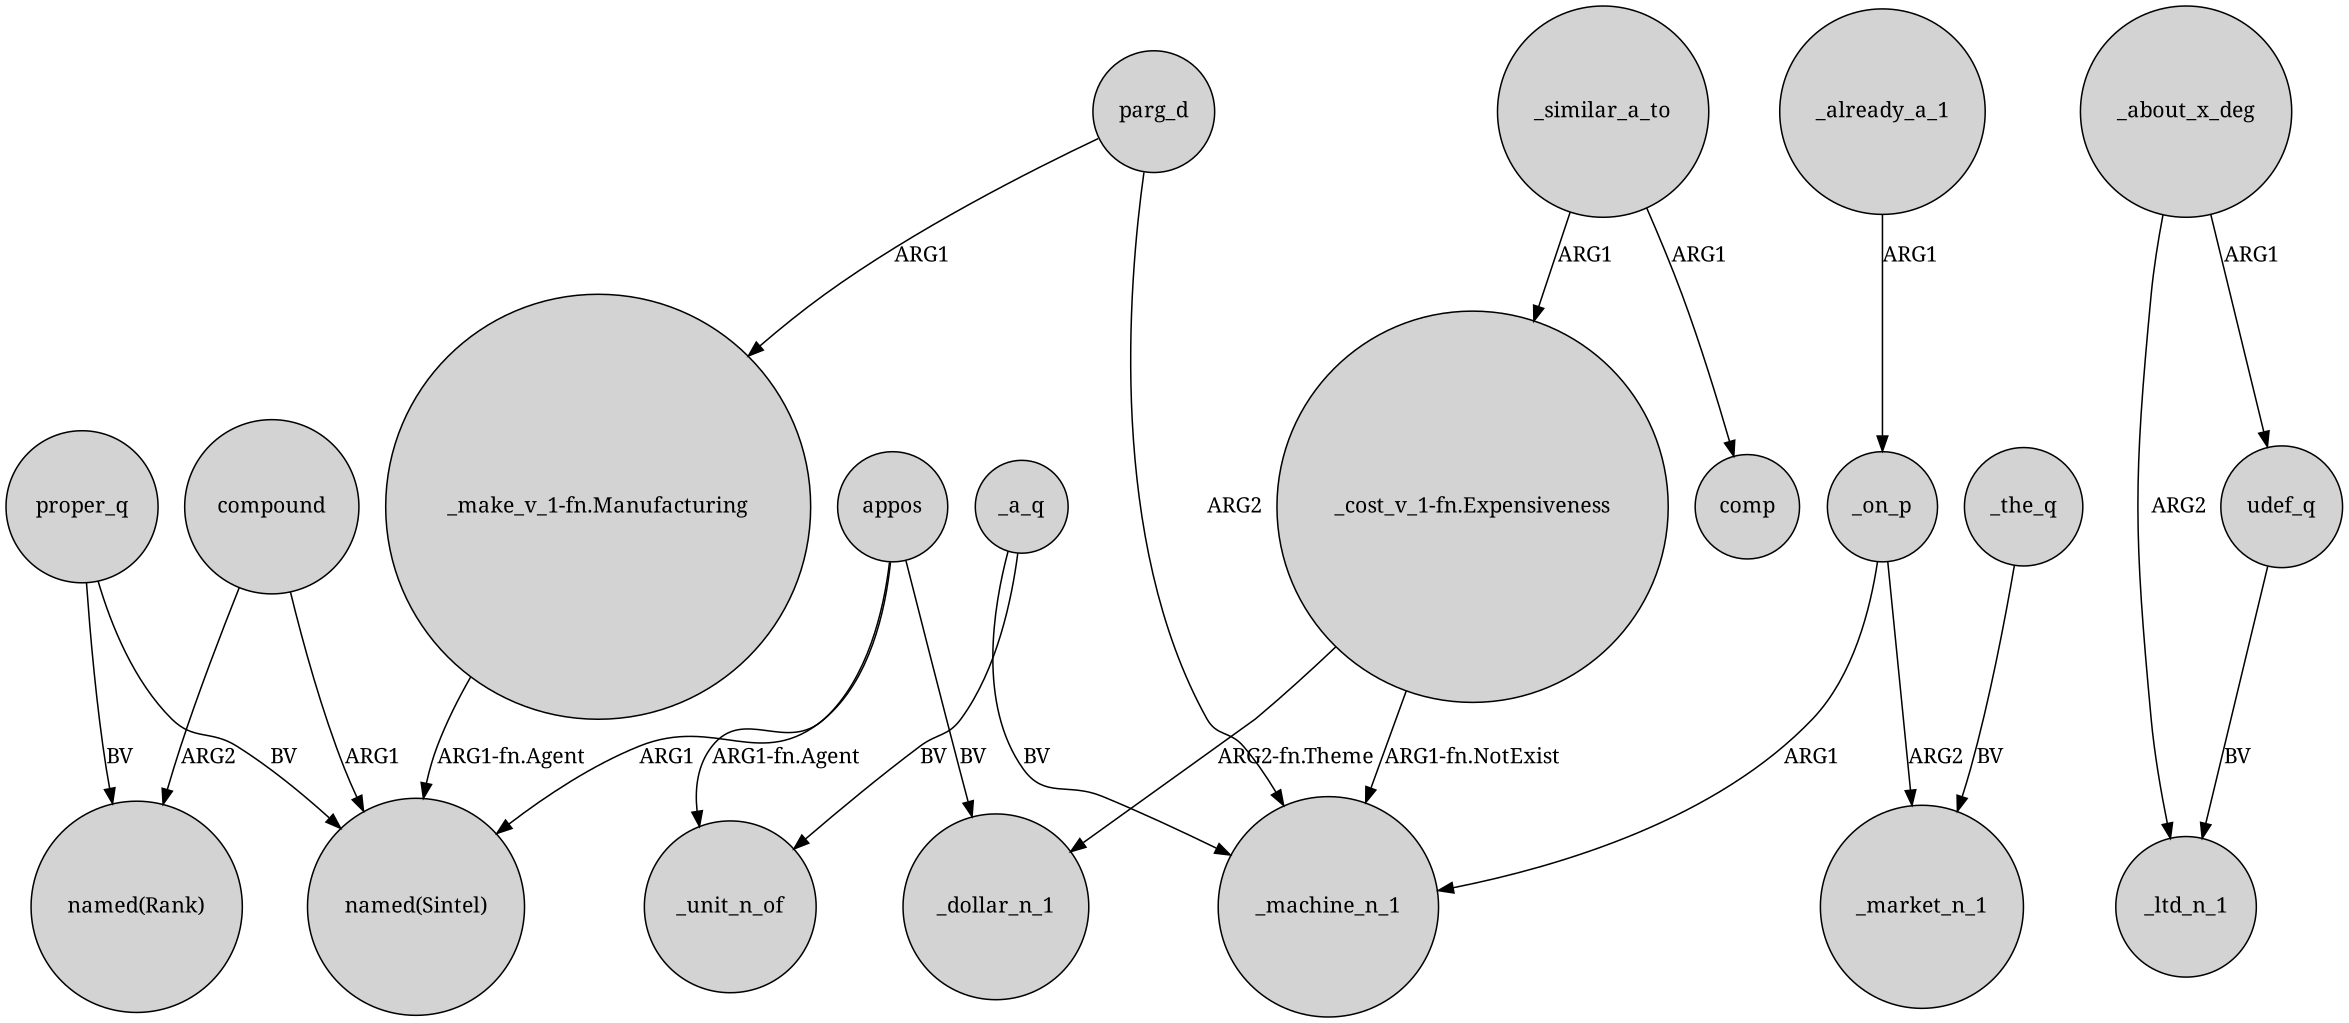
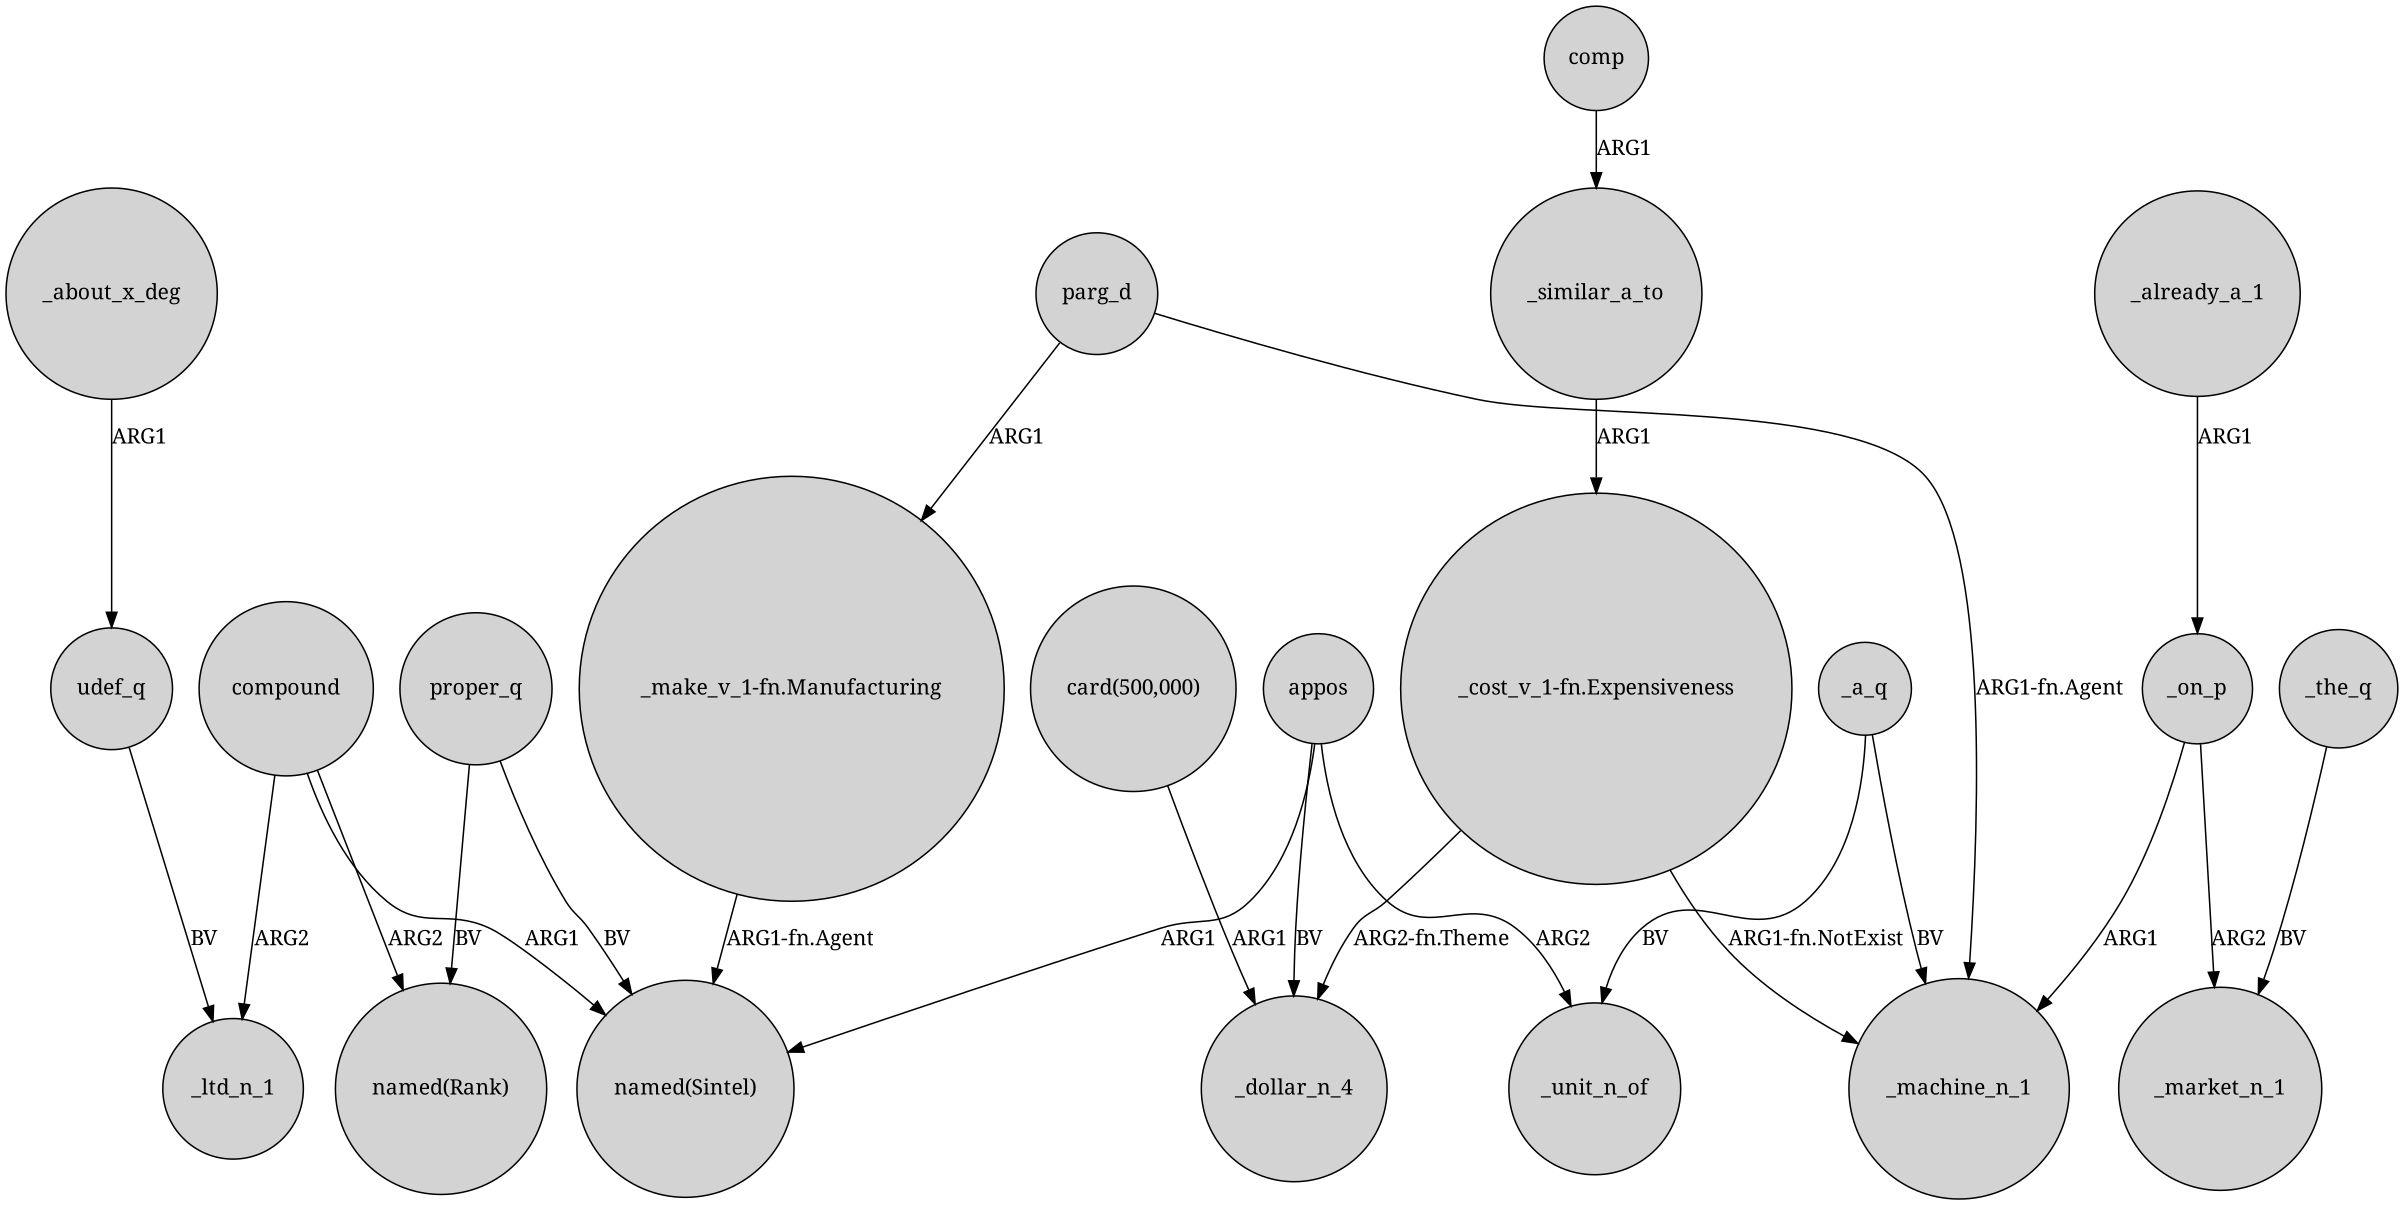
(1692, 323) -> (1596, 142)
(1235, 507) -> (2050, 689)
(2138, 519) -> (260, 889)
none -> (1133, 689)
(786, 758) -> (1564, 940)
(996, 907) -> (1294, 1089)
